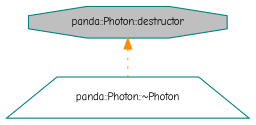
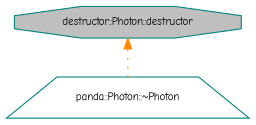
(128, 22) -> (128, 22)
